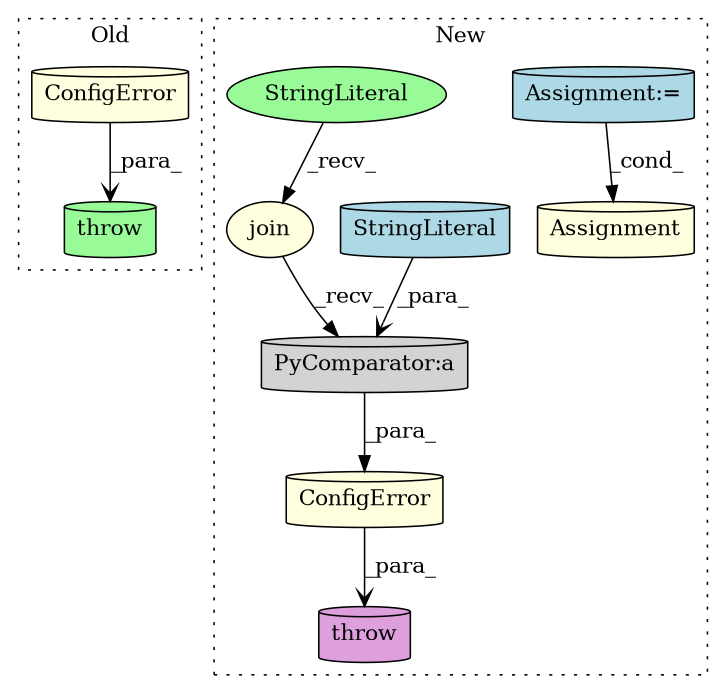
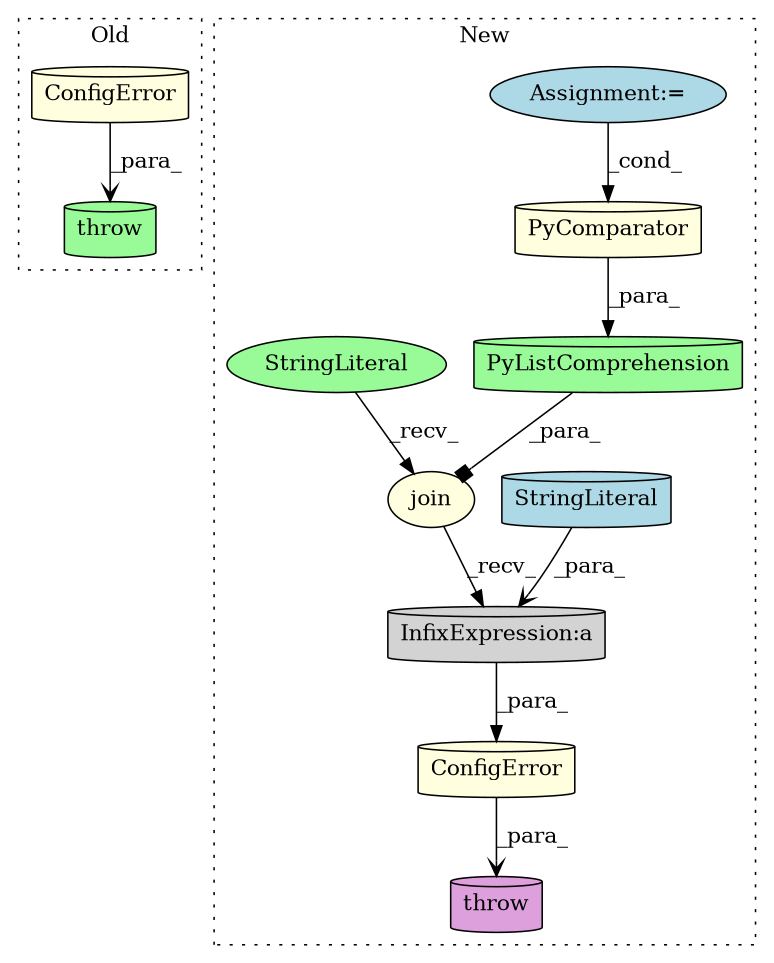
(603, 95) -> (608, 95)
(616, 230) -> (608, 230)
(365, 365) -> (496, 635)
none -> (608, 365)
